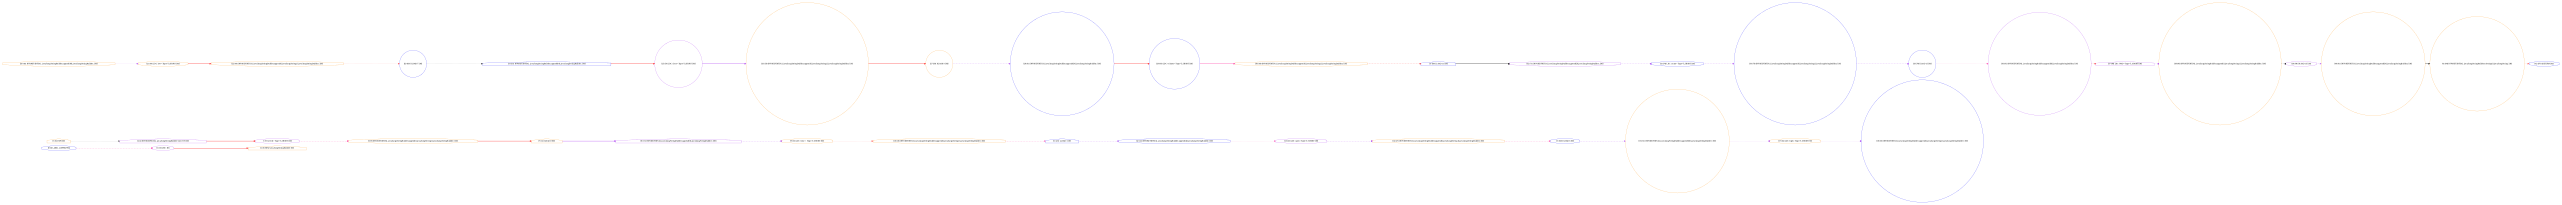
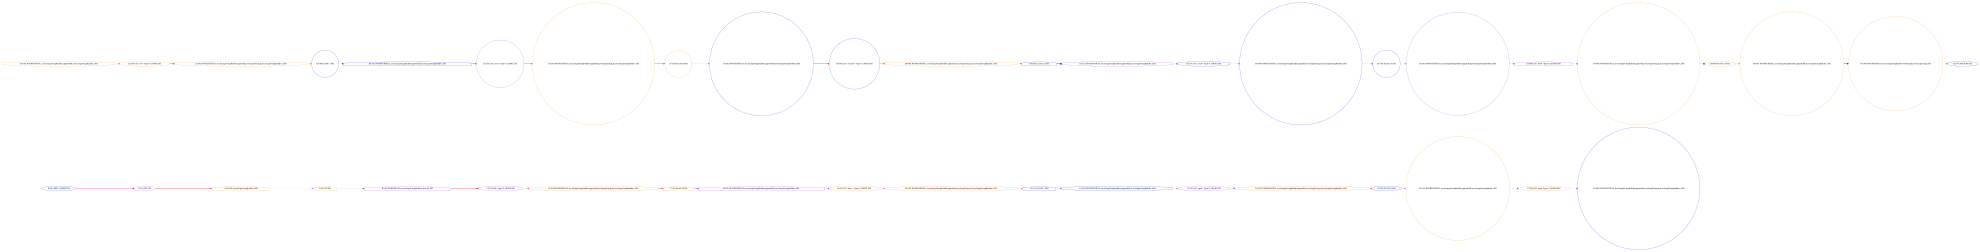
(2301, 64) -> (1720, 64)
(113, 148) -> (104, 188)
none -> (291, 188)
